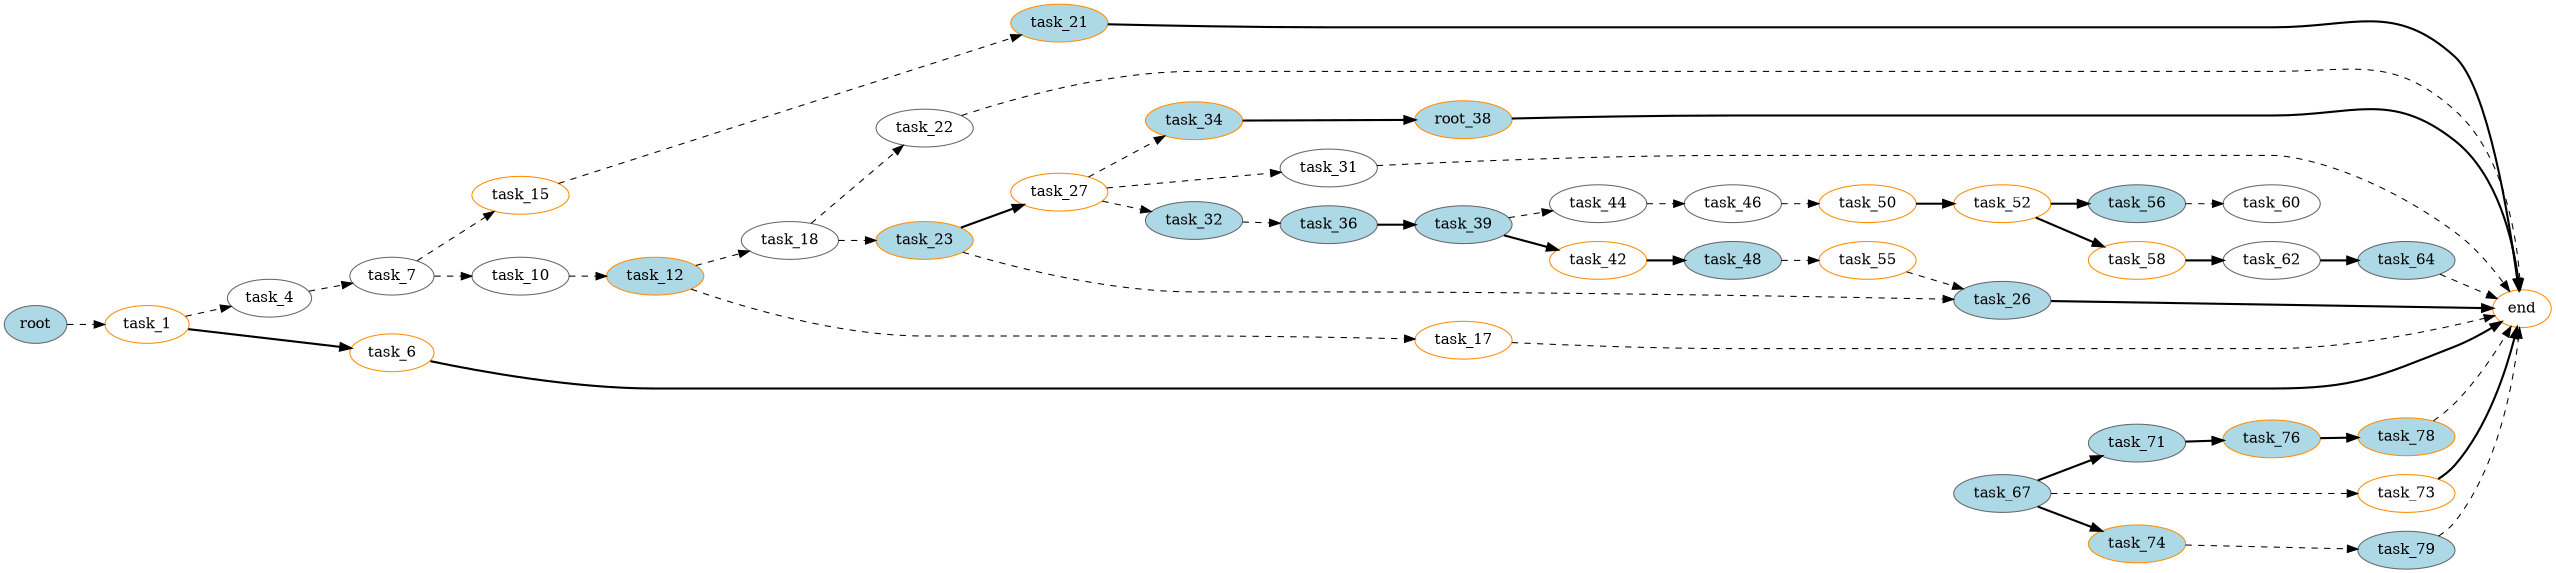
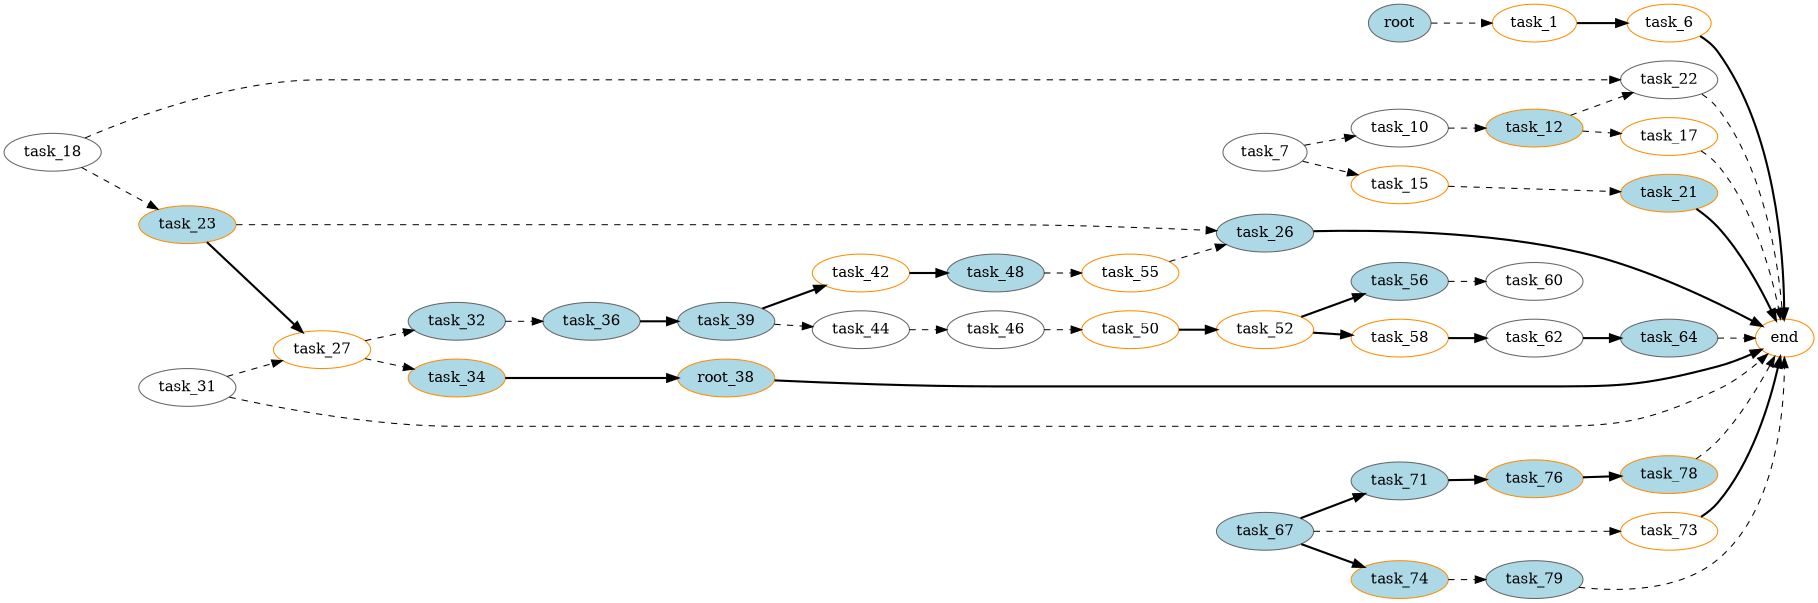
(1188, 181) -> (250, 370)
(717, 260) -> (1597, 106)
(270, 298) -> none
